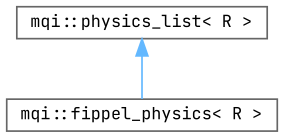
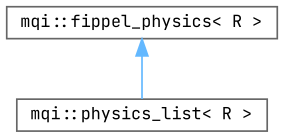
(142, 78) -> (142, 78)
